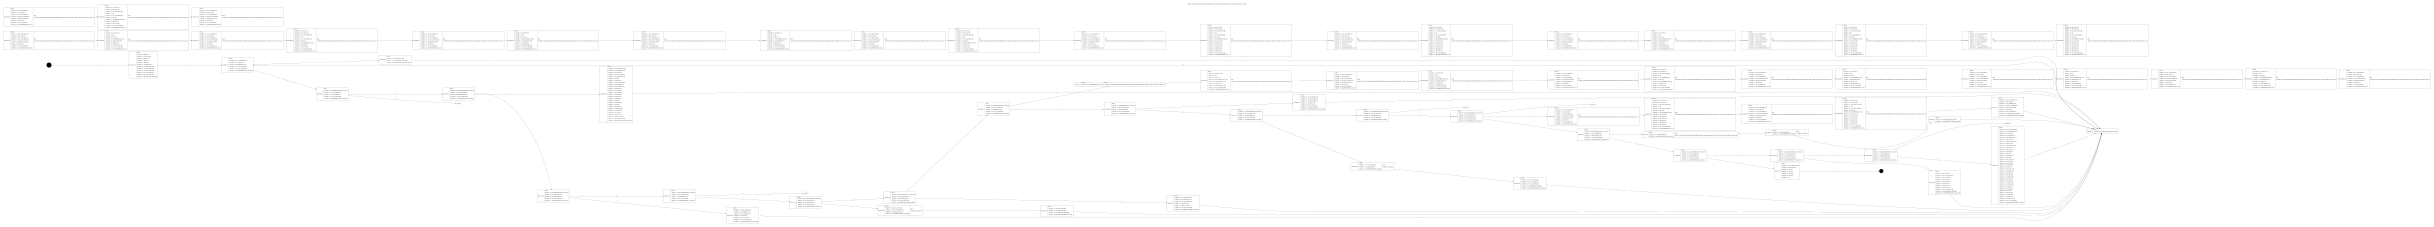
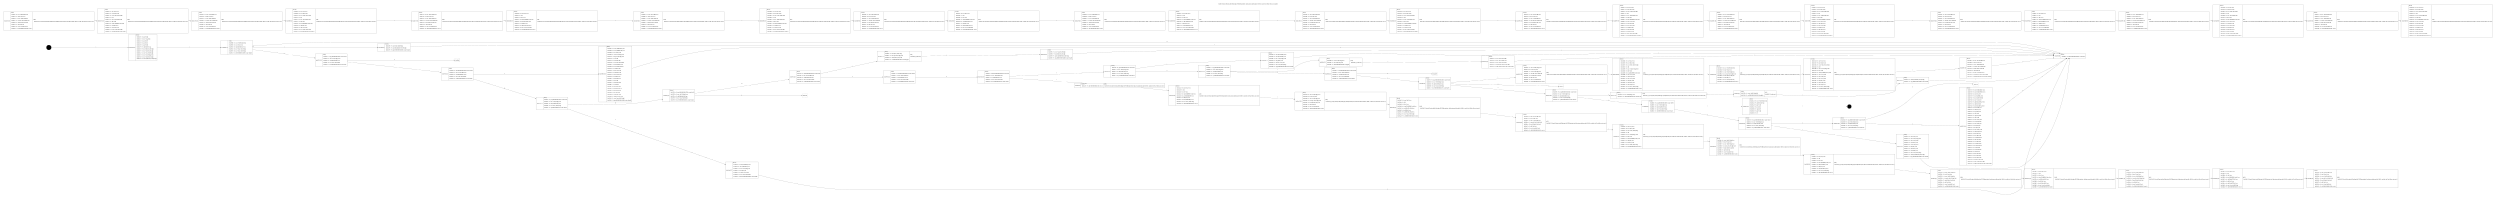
none -> (331, 21)
(1183, 203) -> none
